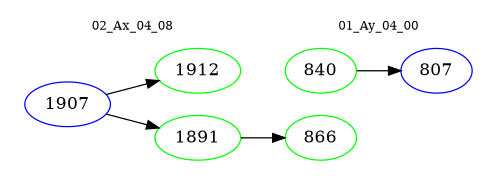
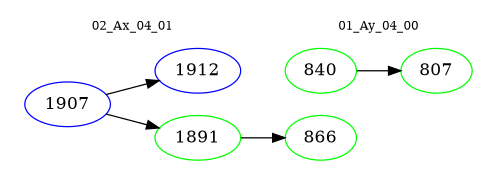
(133, 27) -> (133, 27)
(198, 71) -> (198, 71)
(437, 71) -> (437, 71)
